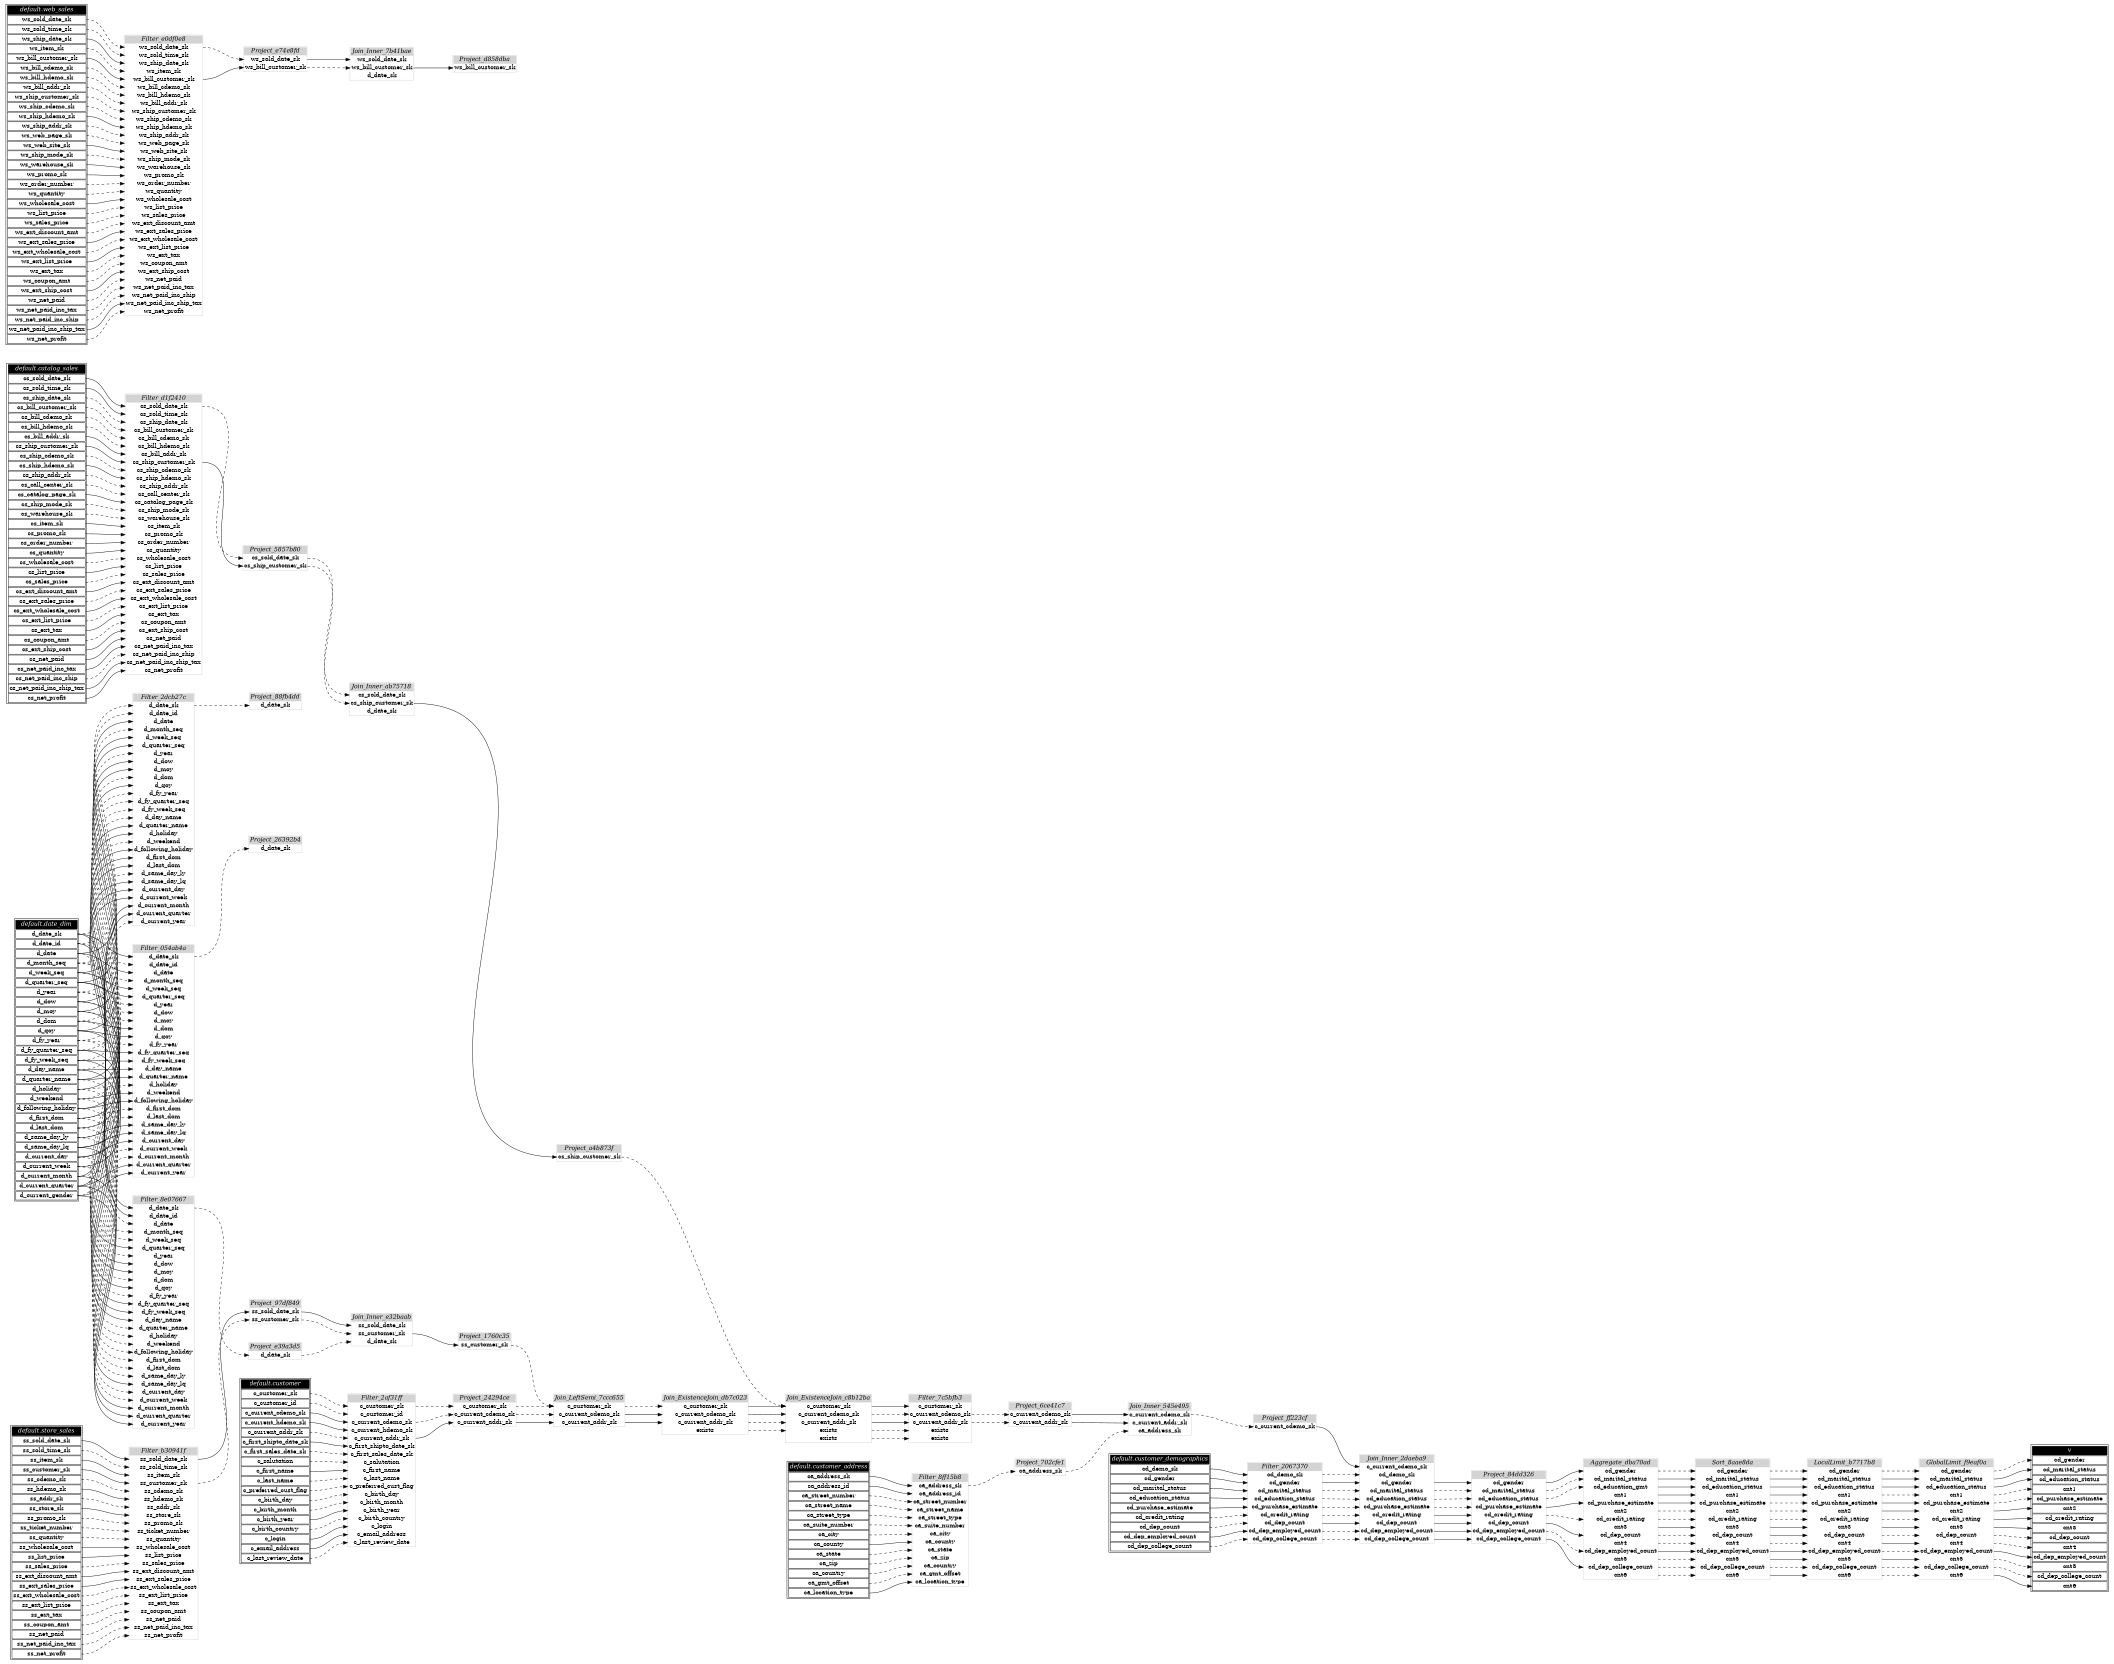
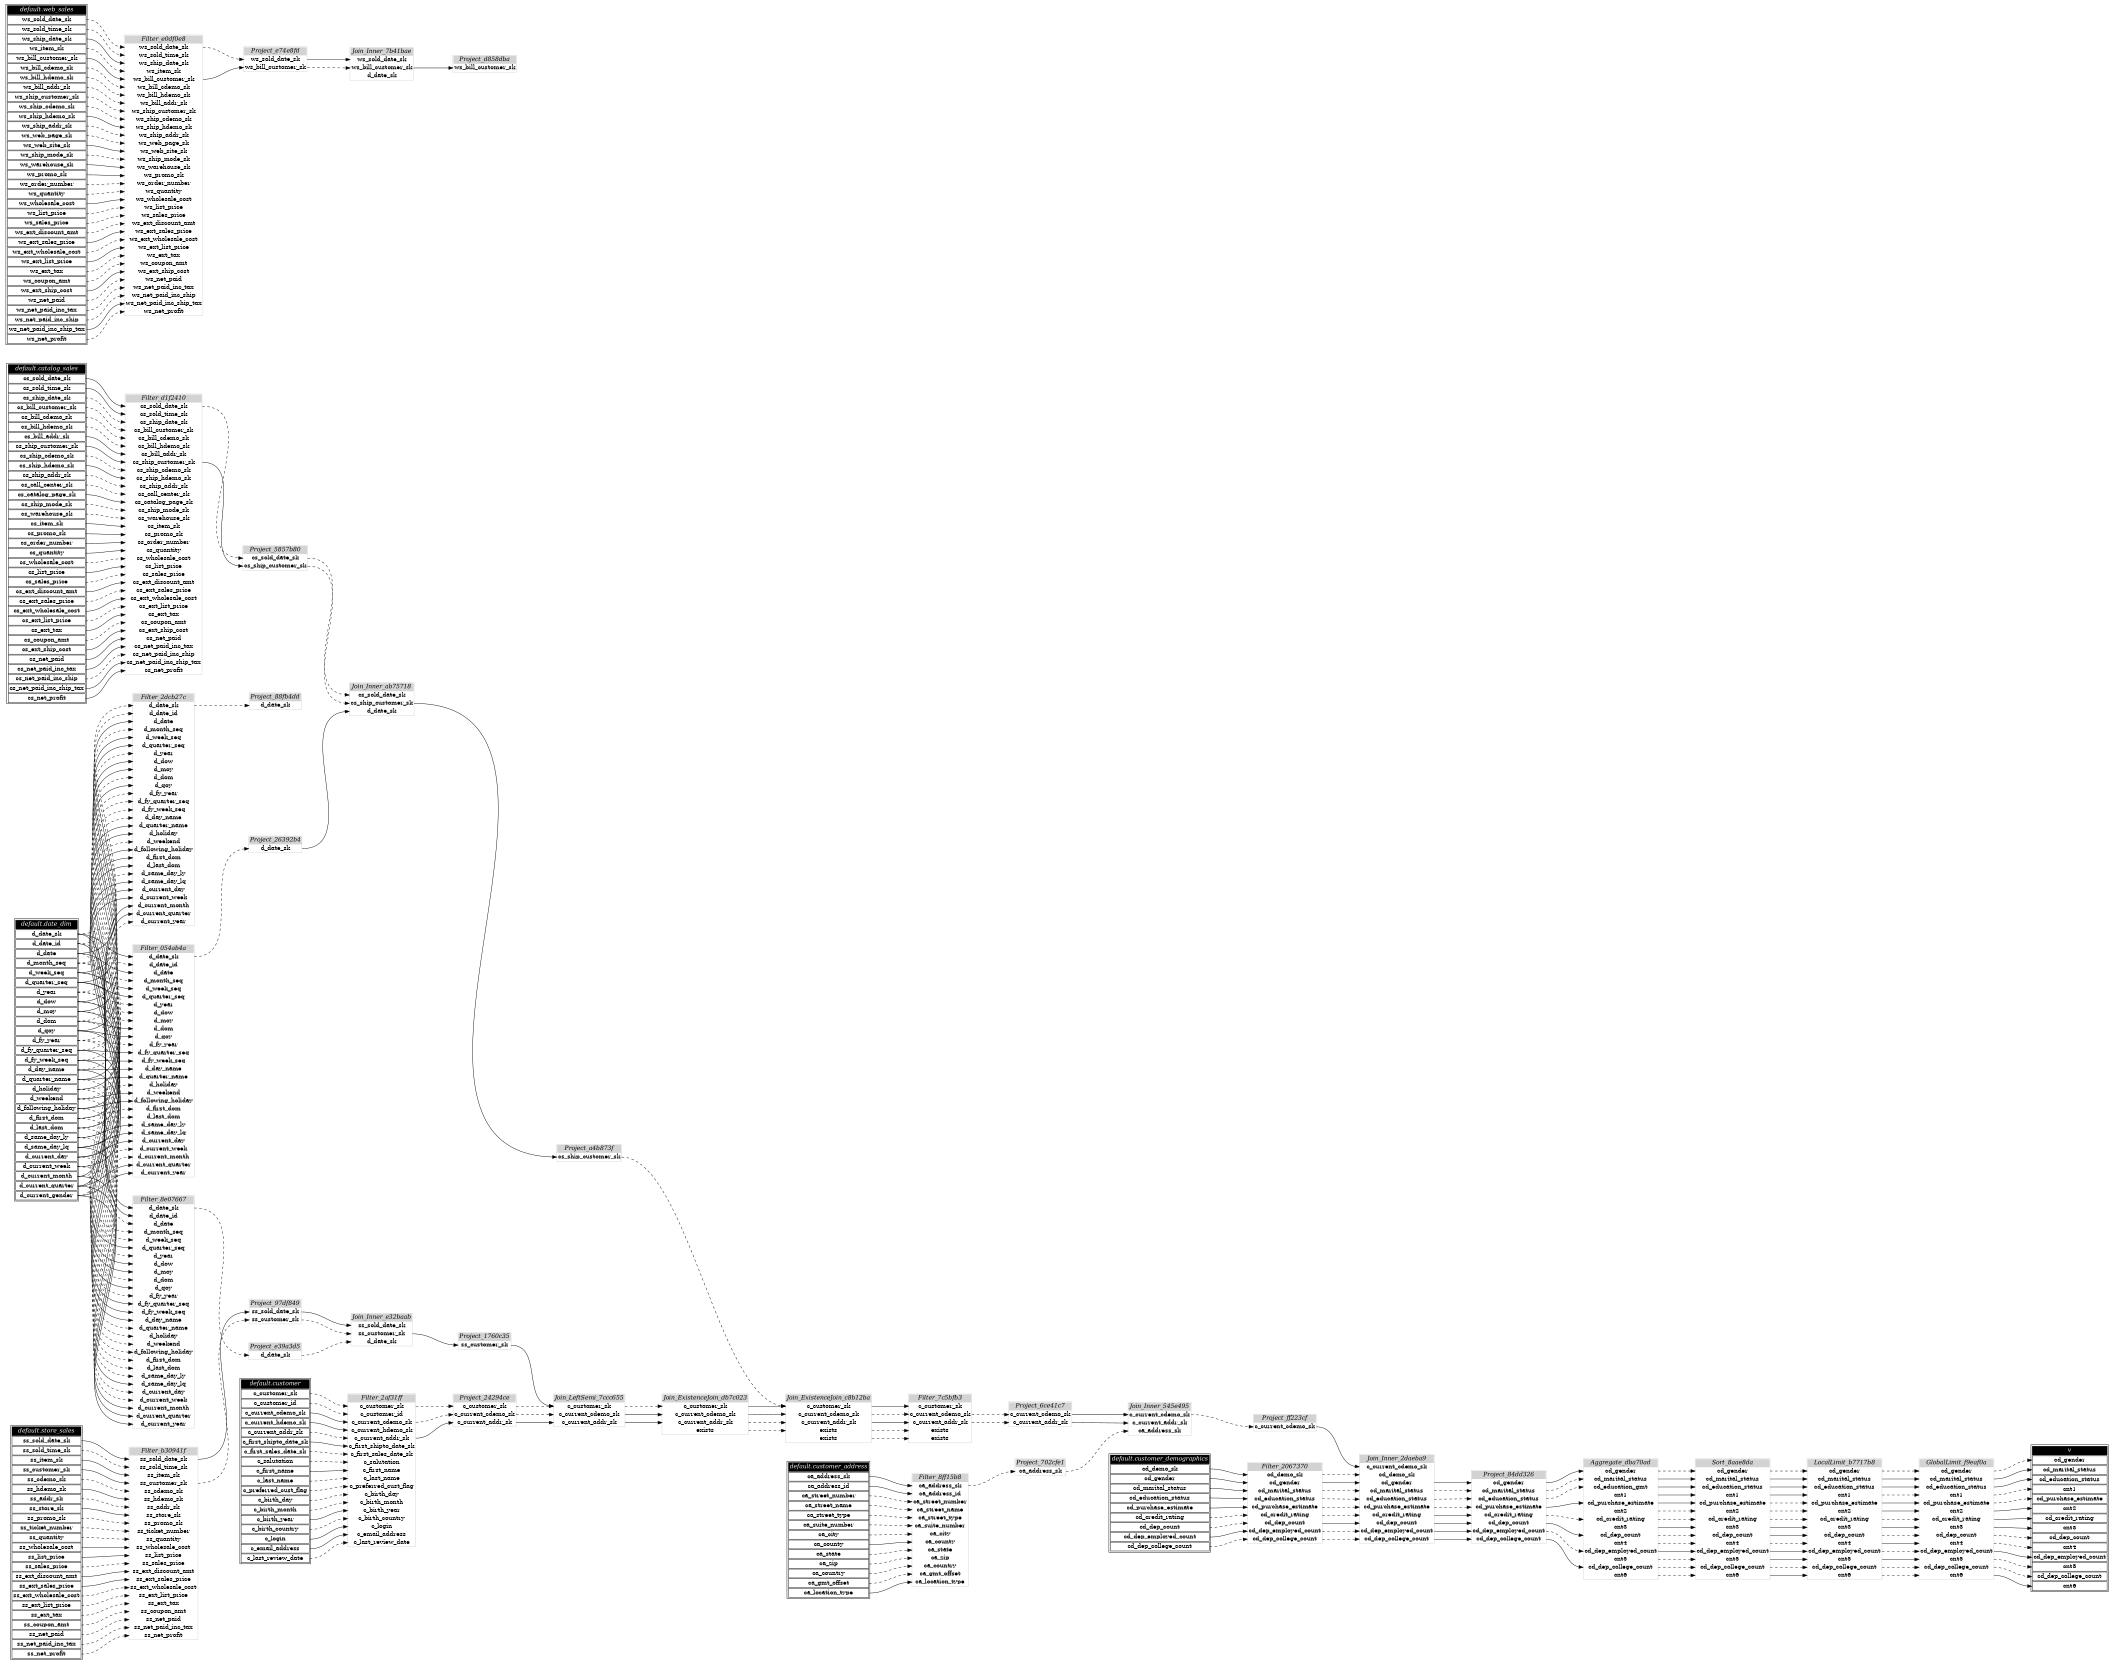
none -> (326, 782)
(532, 1374) -> (532, 1374)
